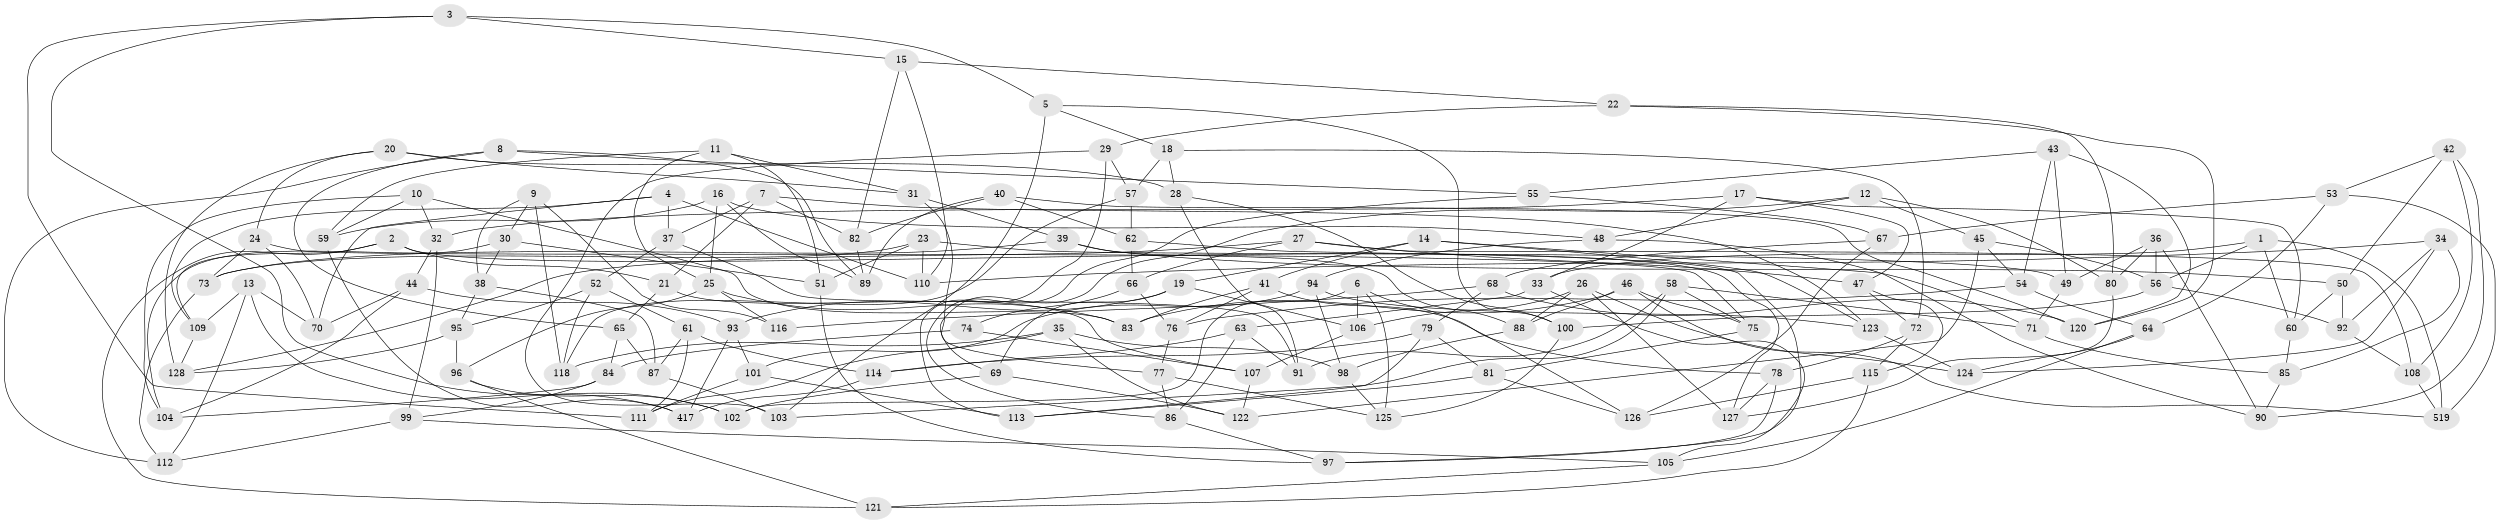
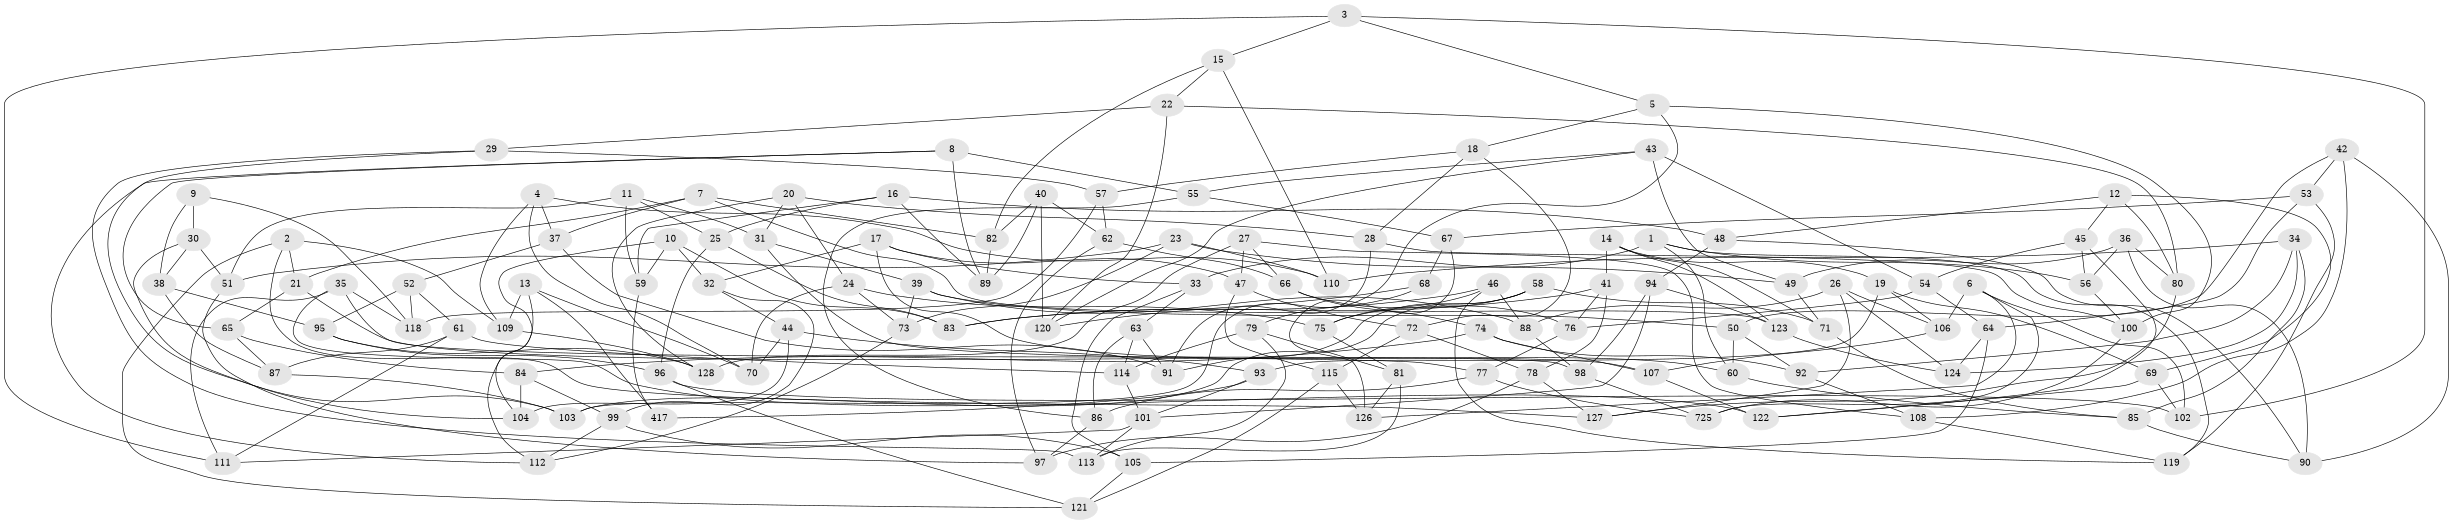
(2251, 302) -> (1639, 356)
(779, 329) -> none
(779, 396) -> (1131, 393)
(1384, 419) -> (1704, 419)
(2442, 419) -> (2172, 464)
